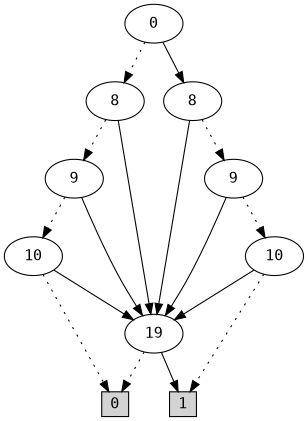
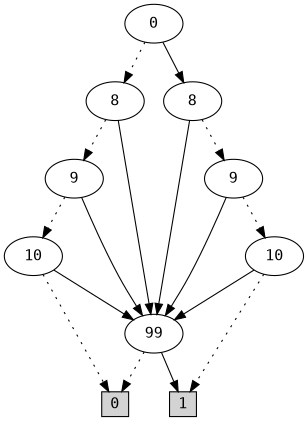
(154, 334) -> (154, 334)
